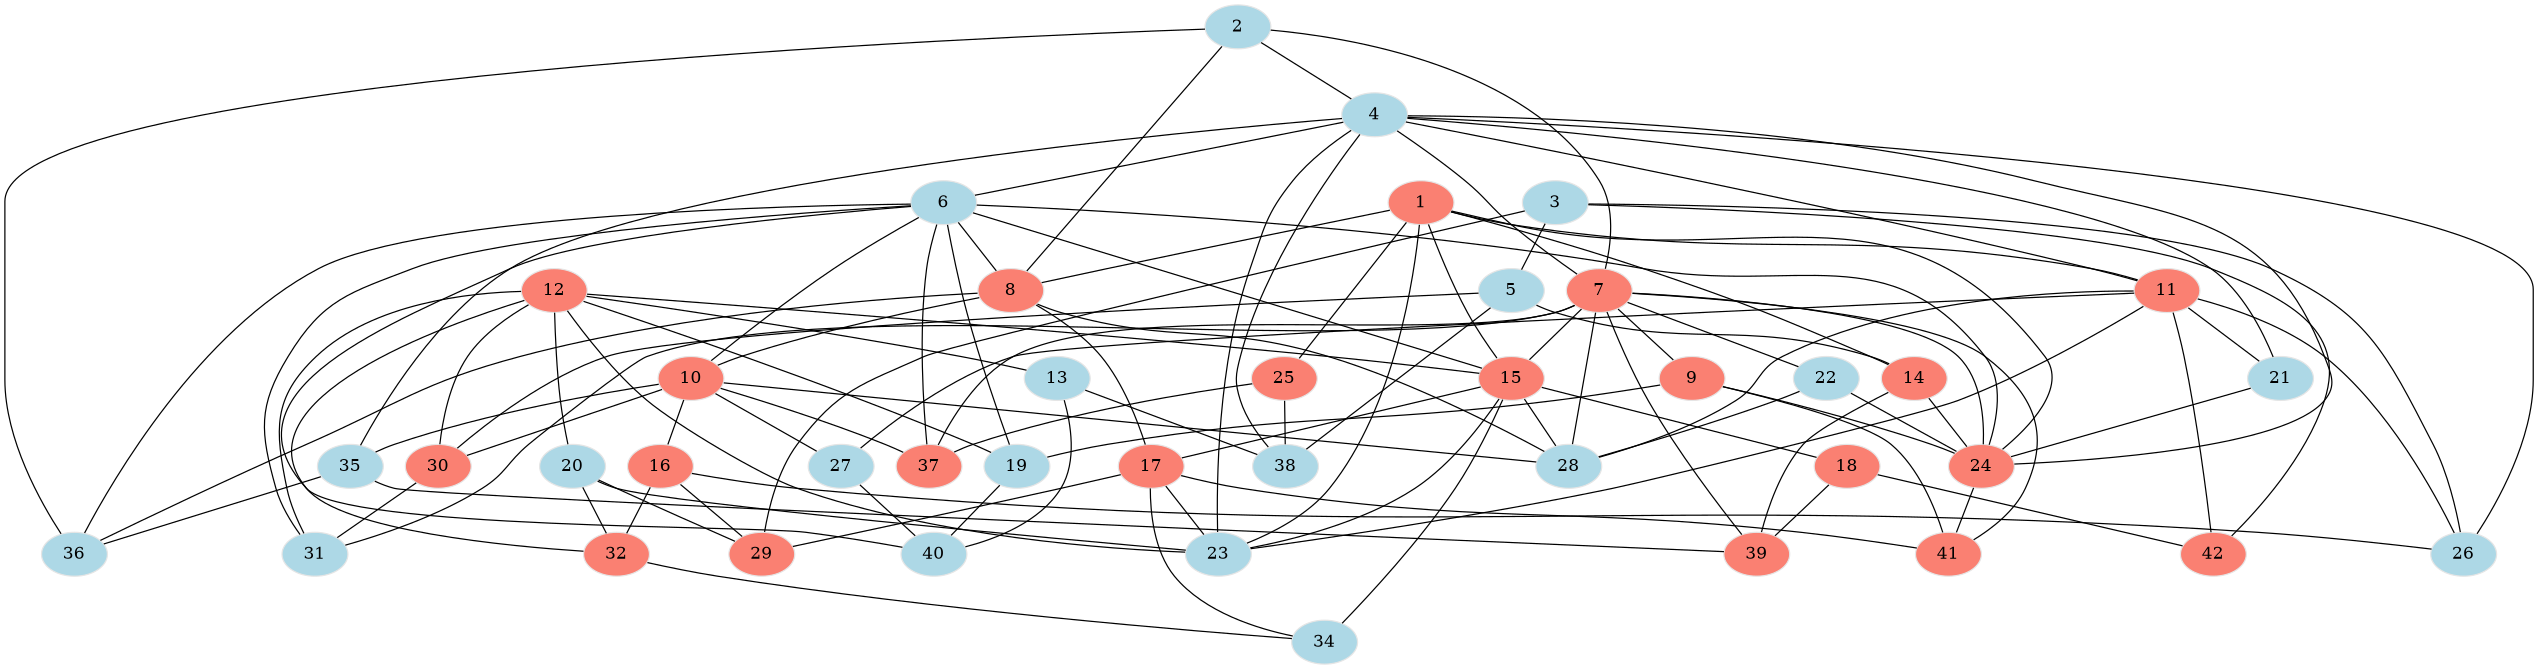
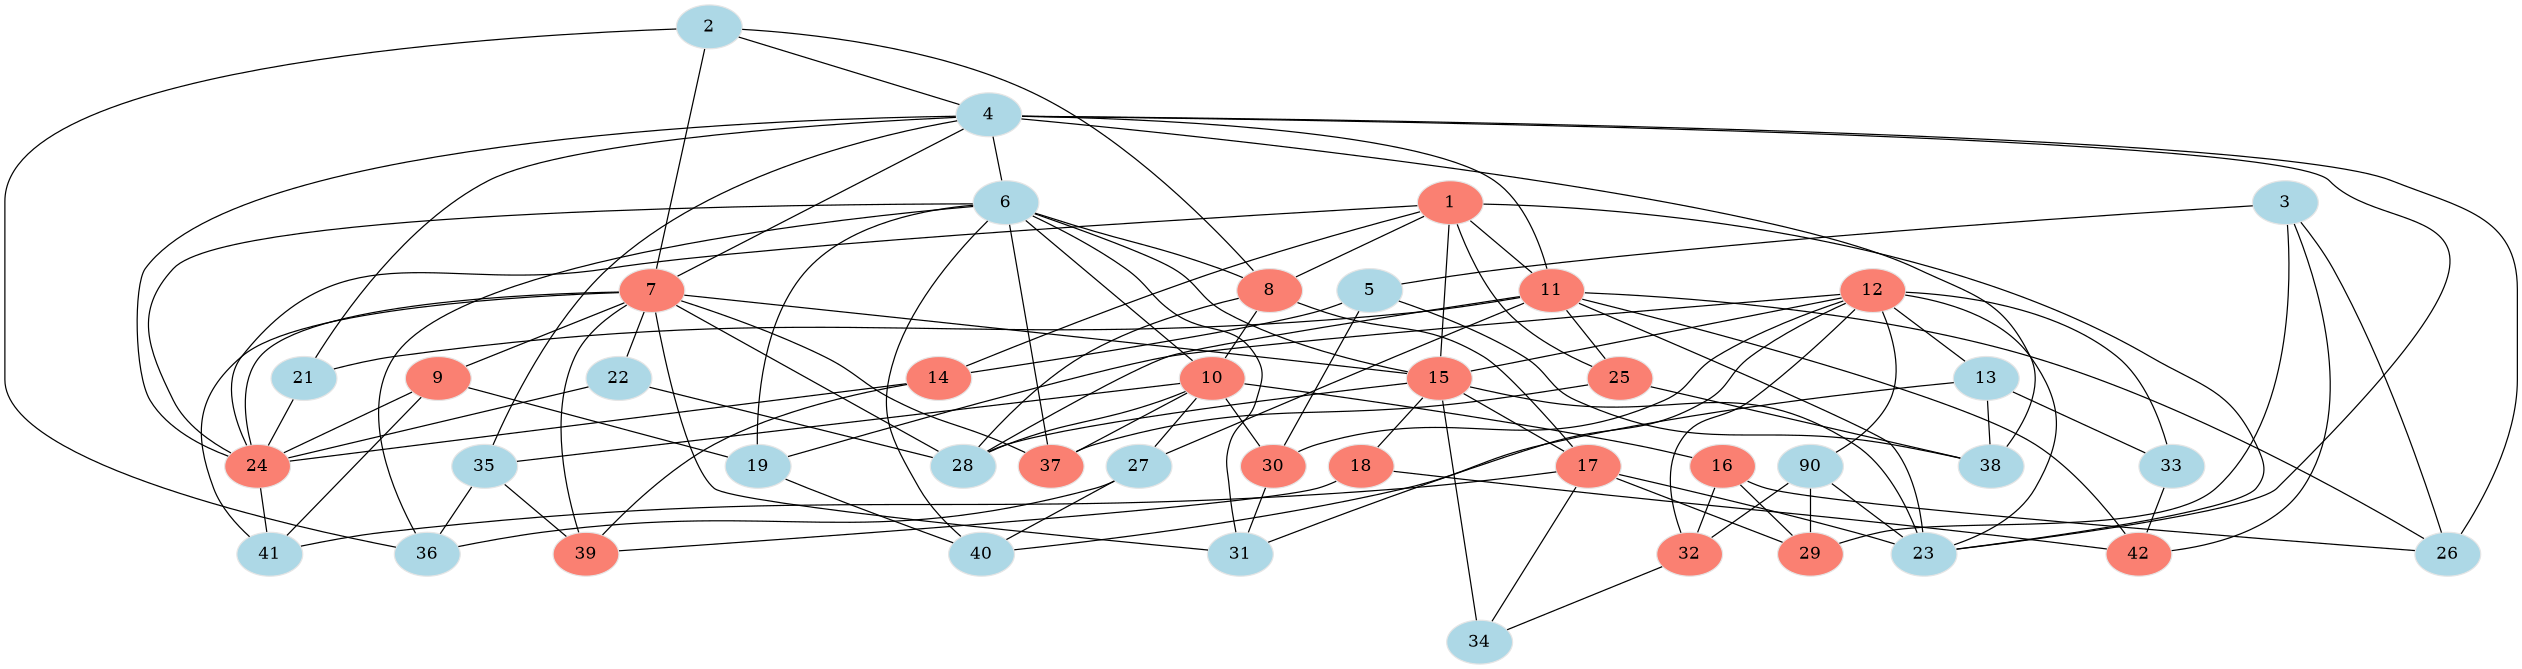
none -> (1586, 335)
(522, 356) -> (788, 522)
(573, 466) -> (1810, 466)
none -> (2172, 466)
(1948, 554) -> (270, 554)
